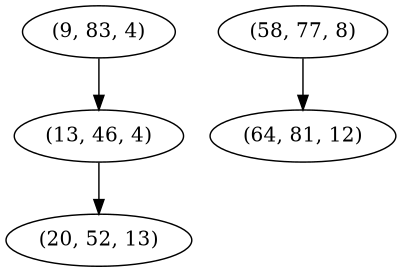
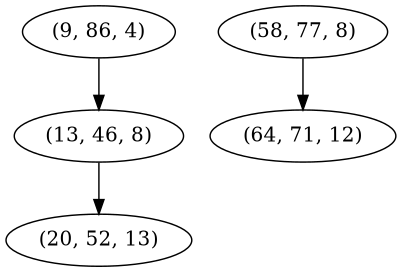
(99, 32) -> (99, 32)
(99, 136) -> (99, 136)
(303, 136) -> (303, 136)
